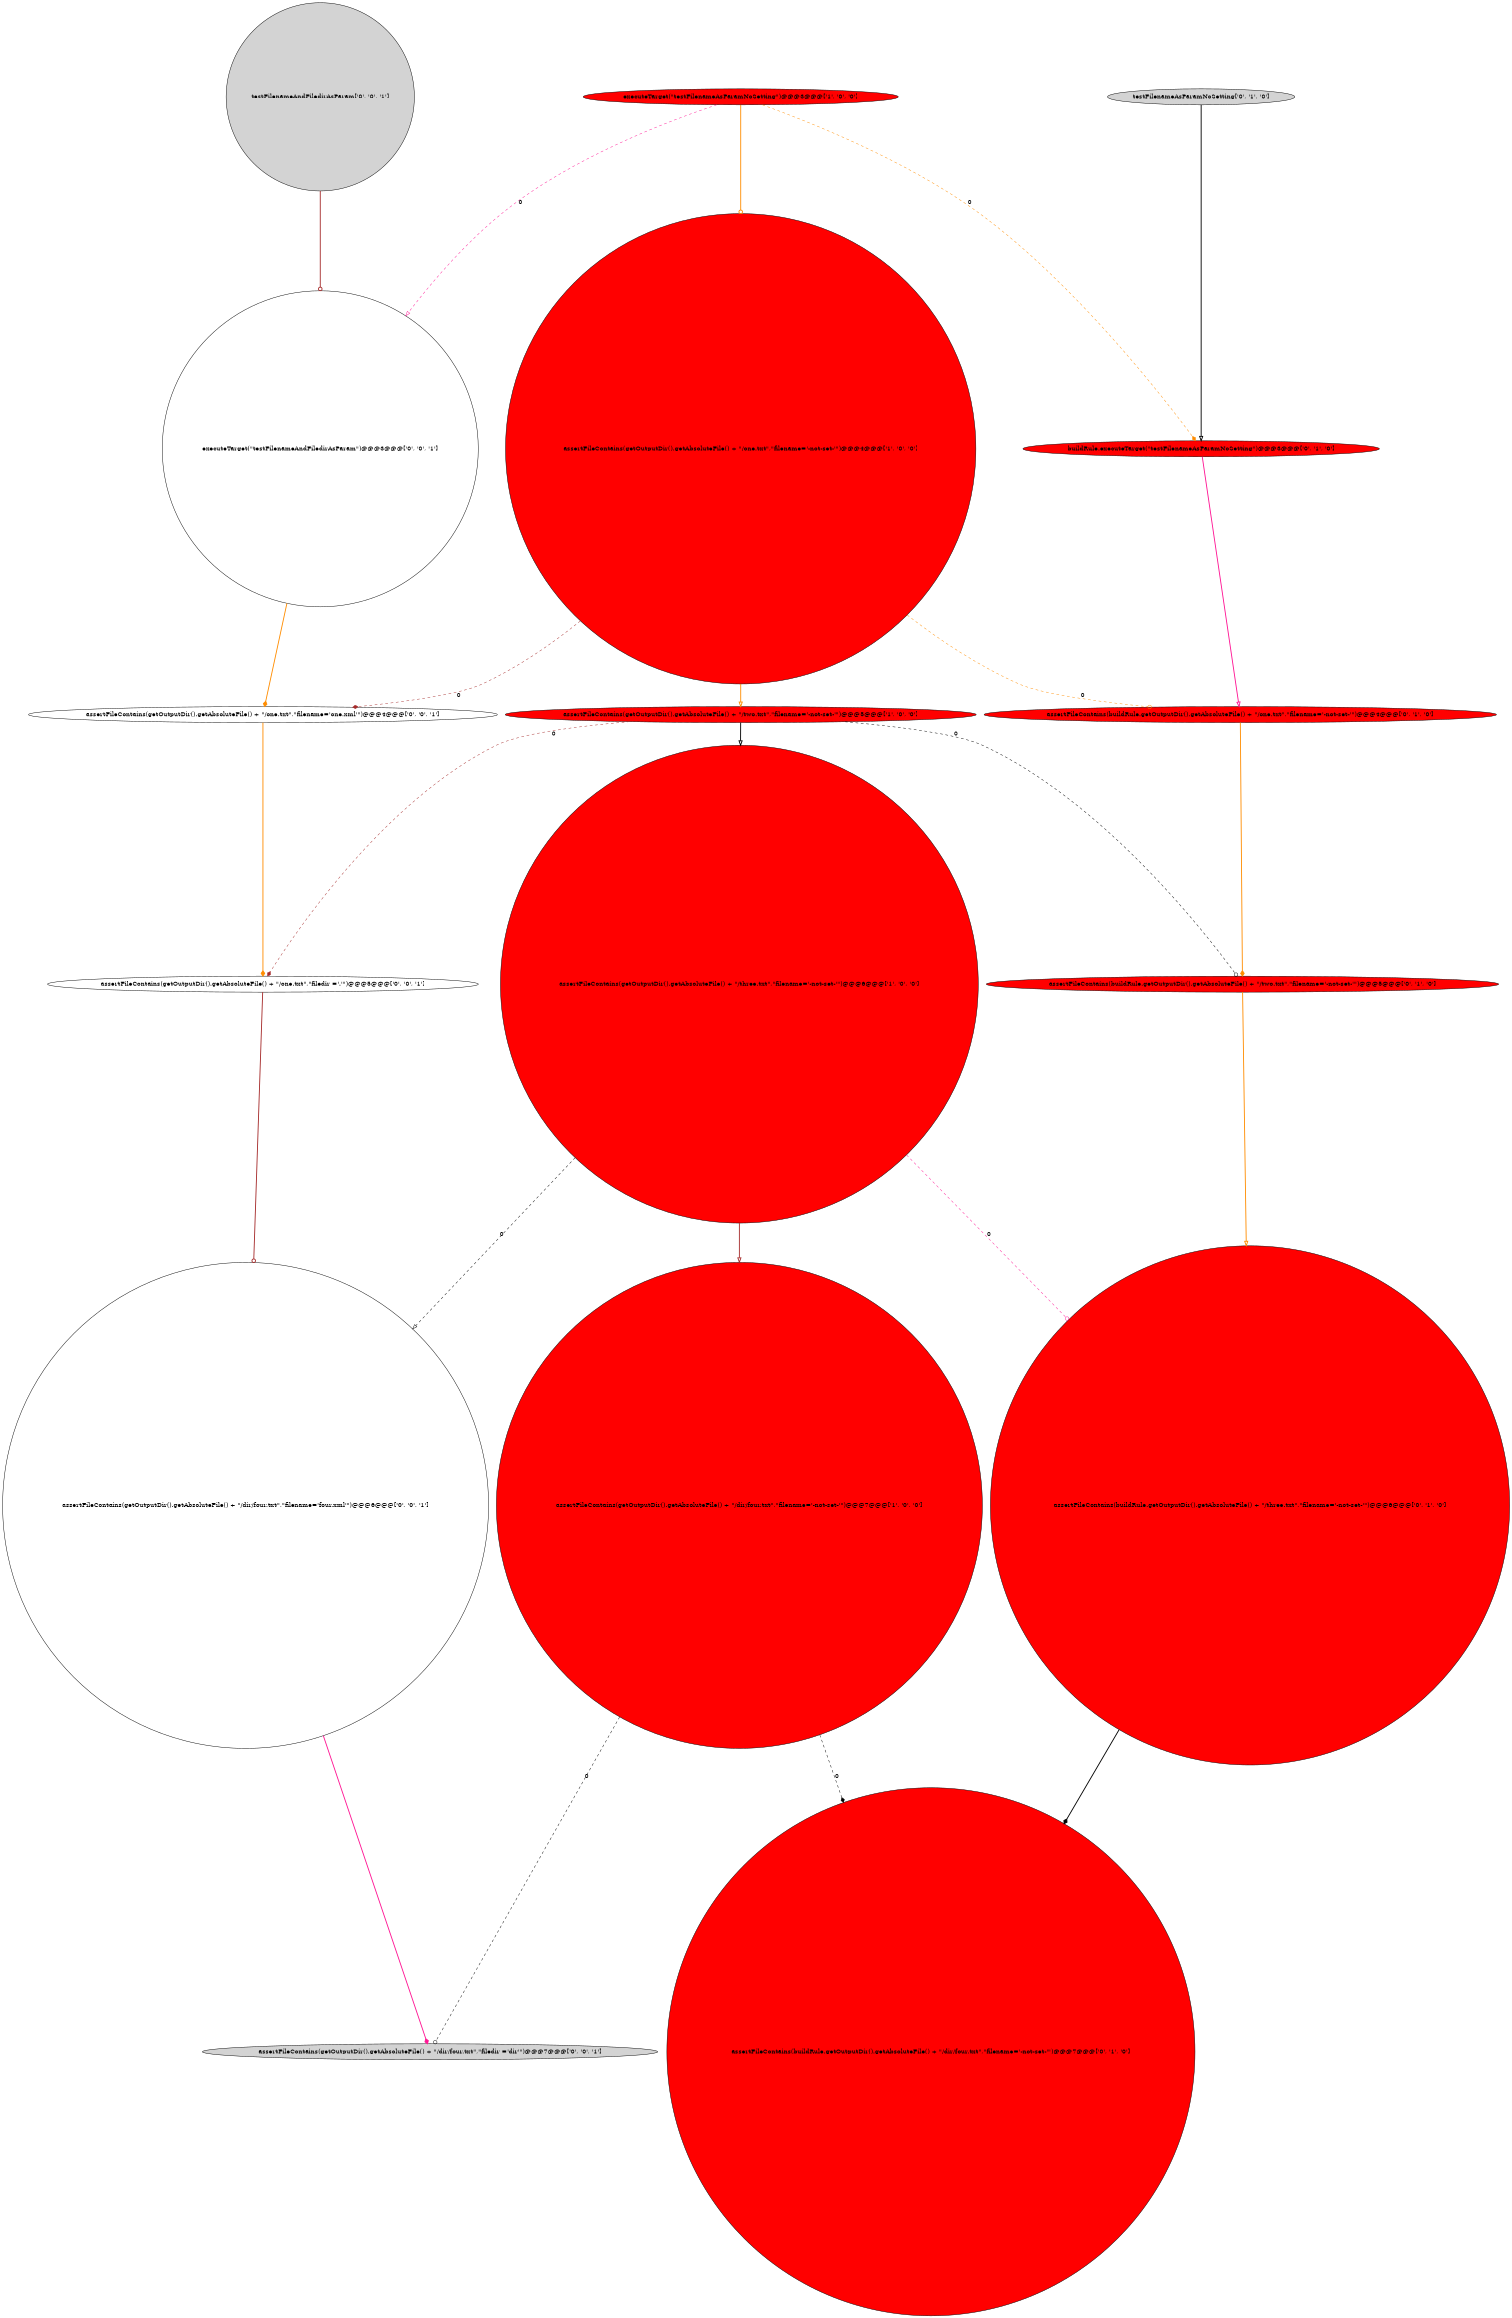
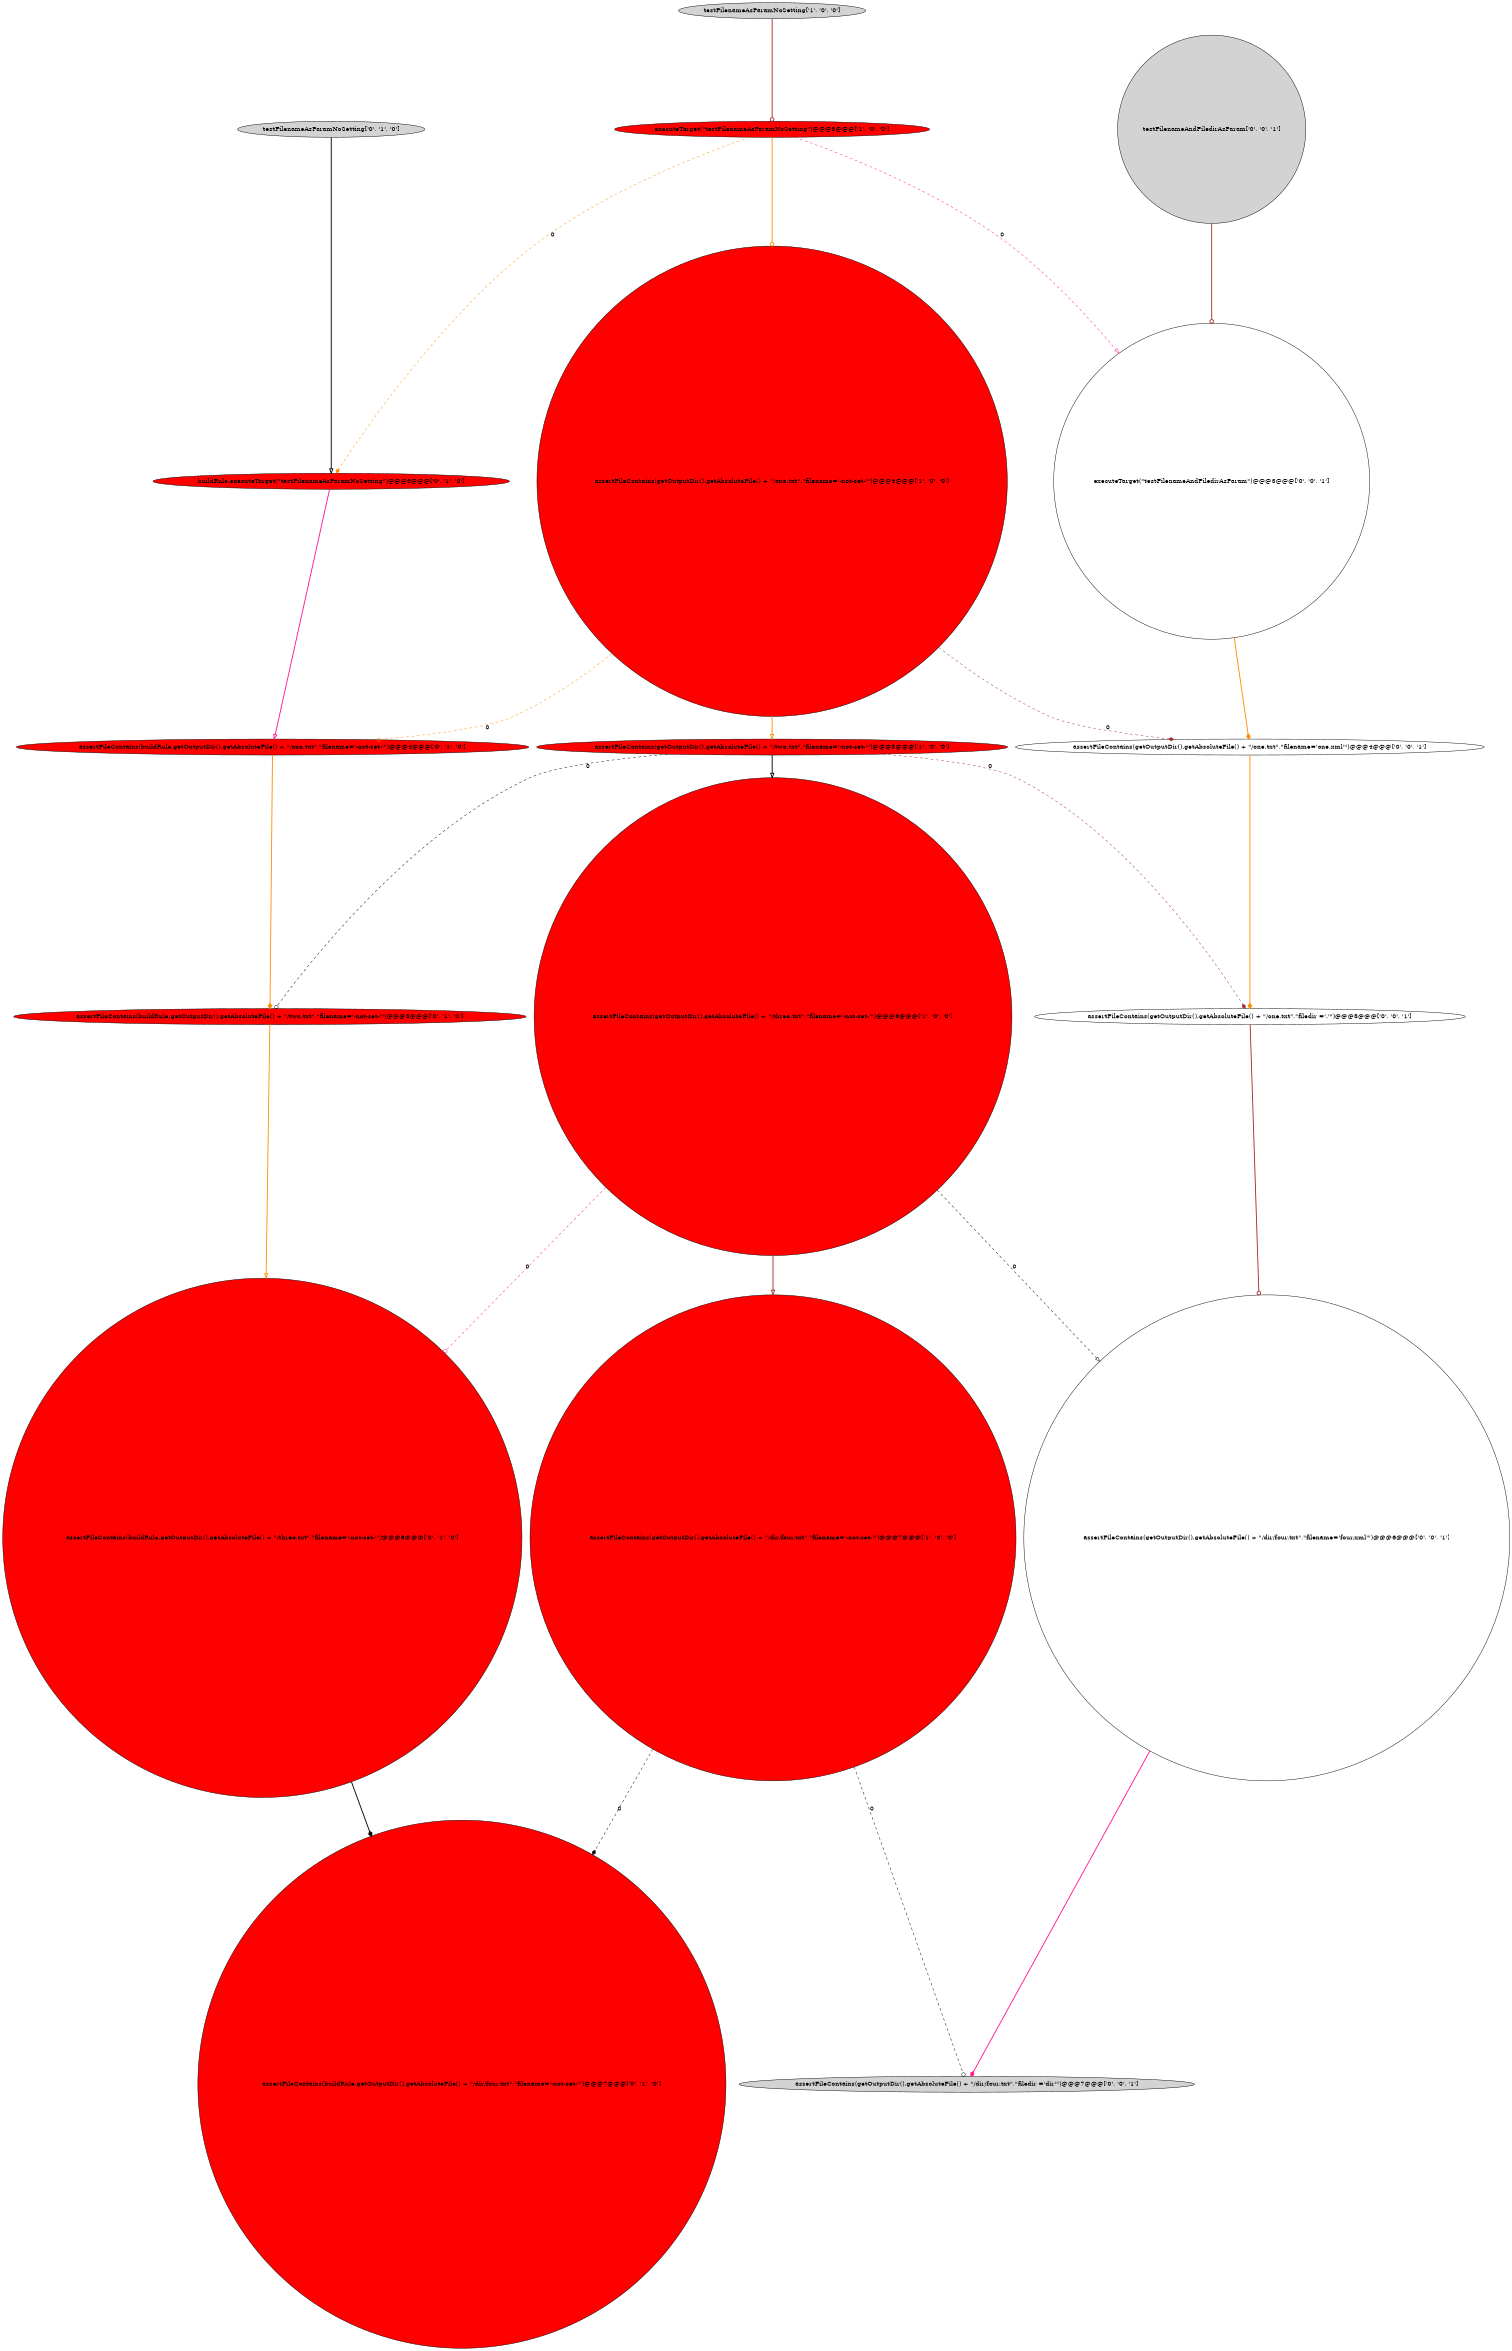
none -> (772, 11)
